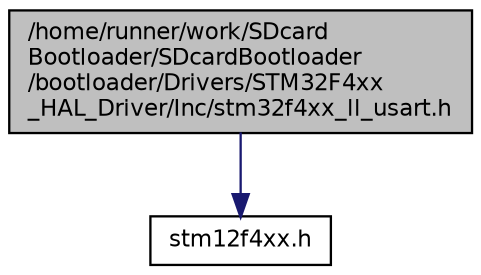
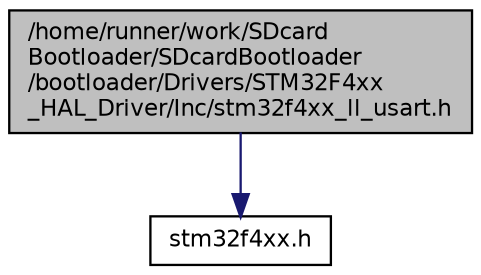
(241, 241) -> (241, 241)
